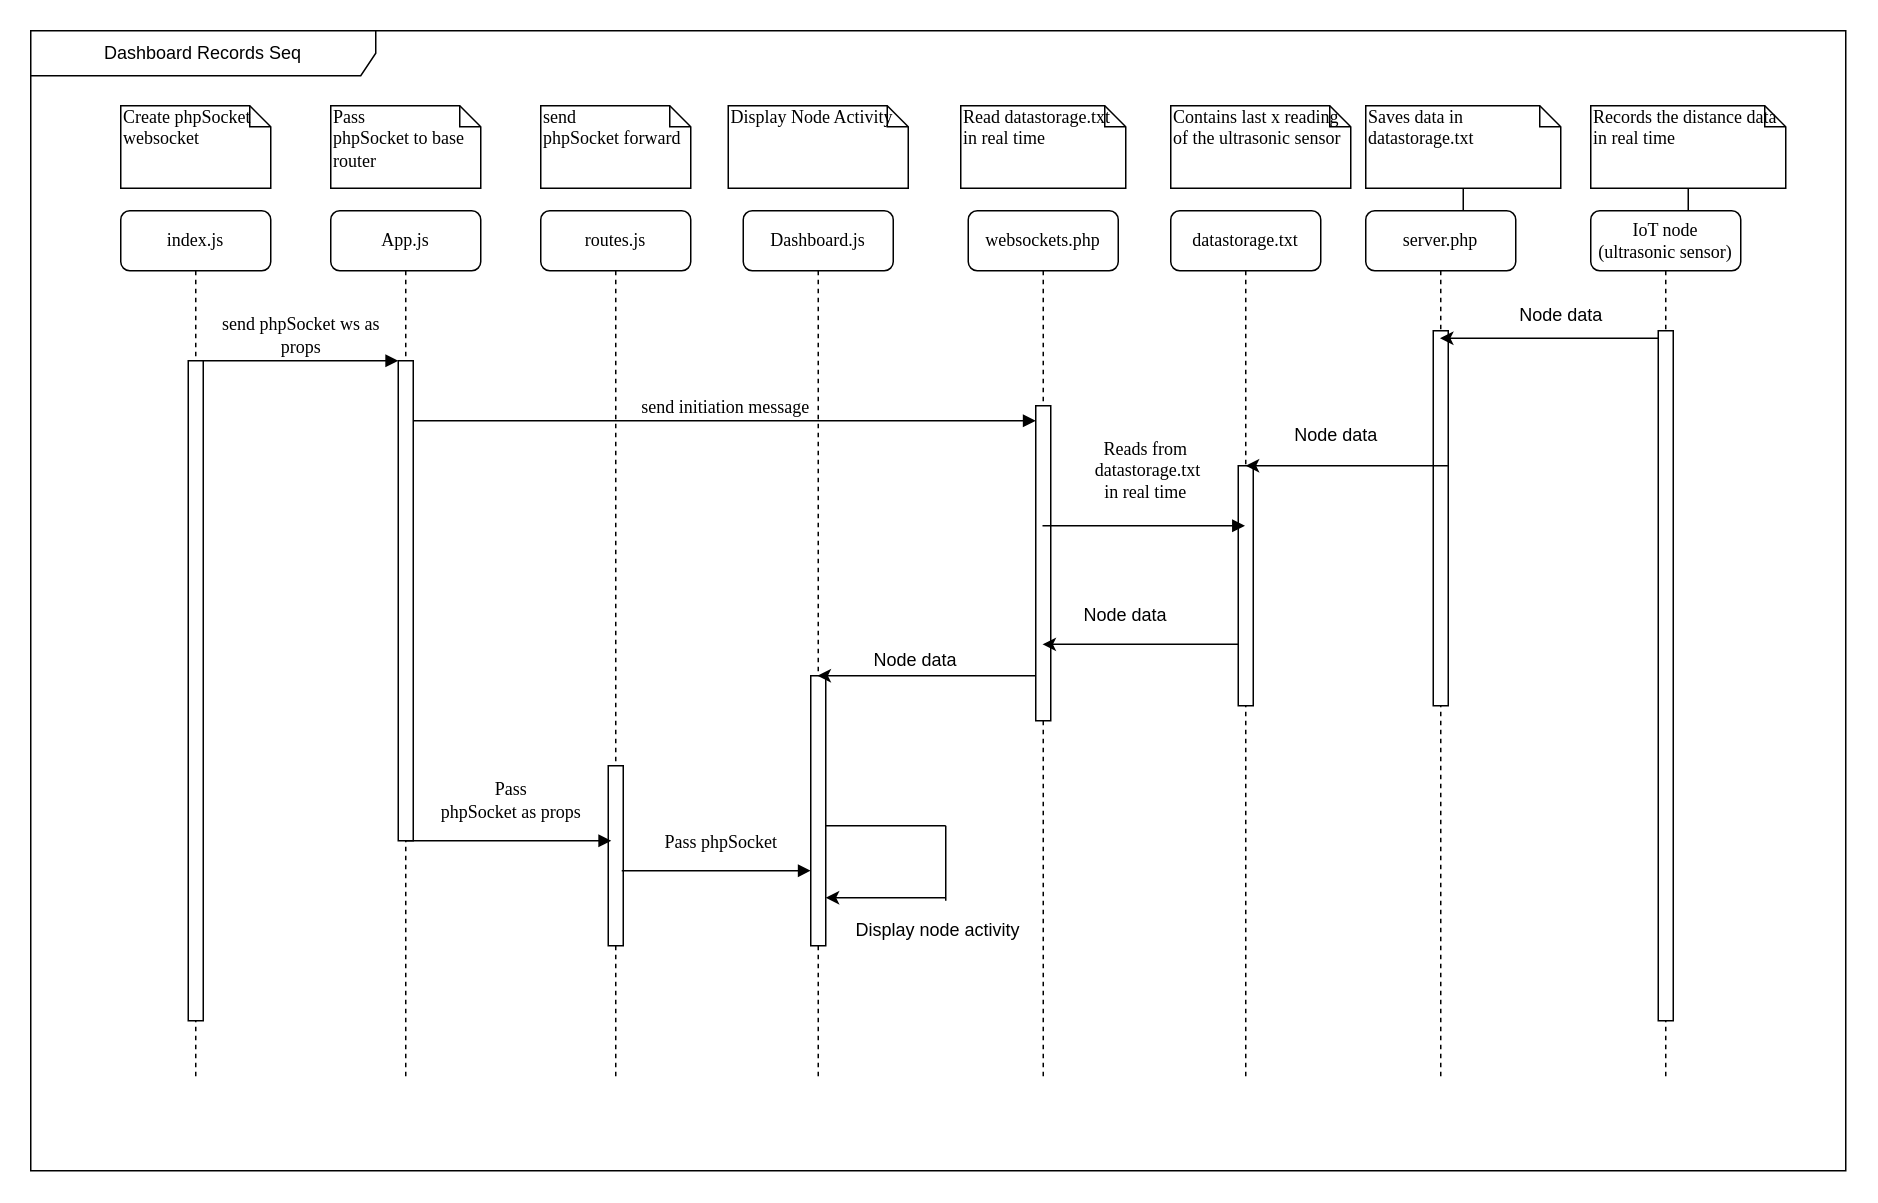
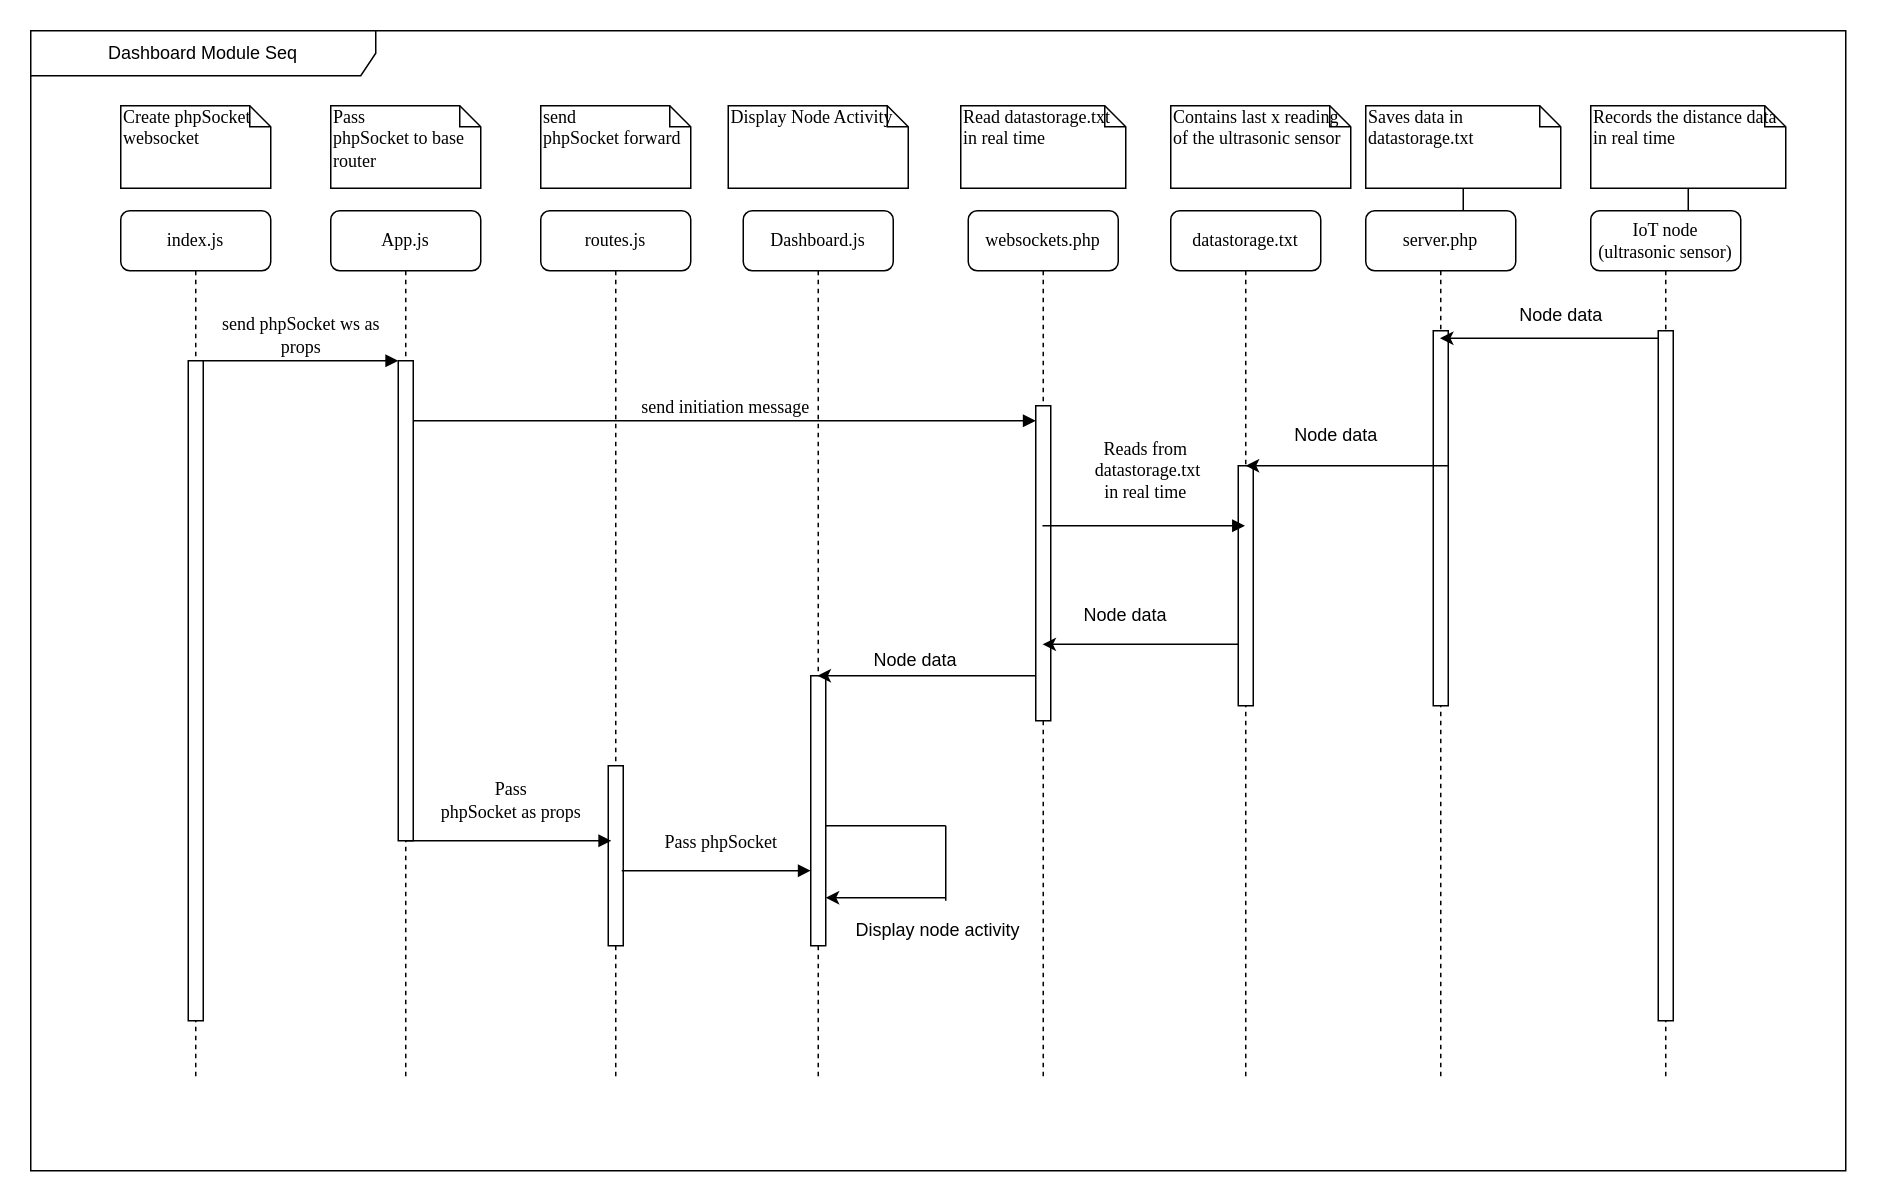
(203, 53) -> (203, 53)
